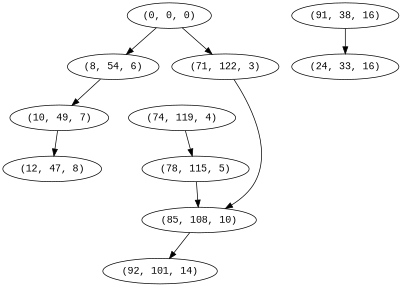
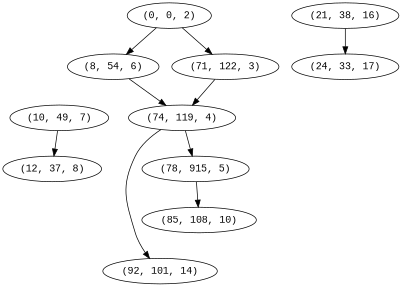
(169, 16) -> (169, 16)
(345, 16) -> (345, 16)
(345, 67) -> (345, 67)
(89, 90) -> (145, 90)
(261, 145) -> (206, 90)
(52, 169) -> (52, 169)
(196, 169) -> (196, 169)
(182, 243) -> (126, 187)
